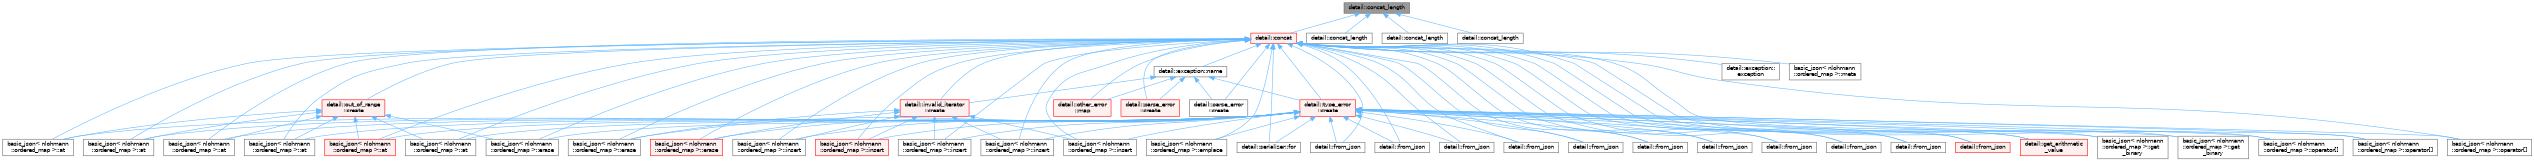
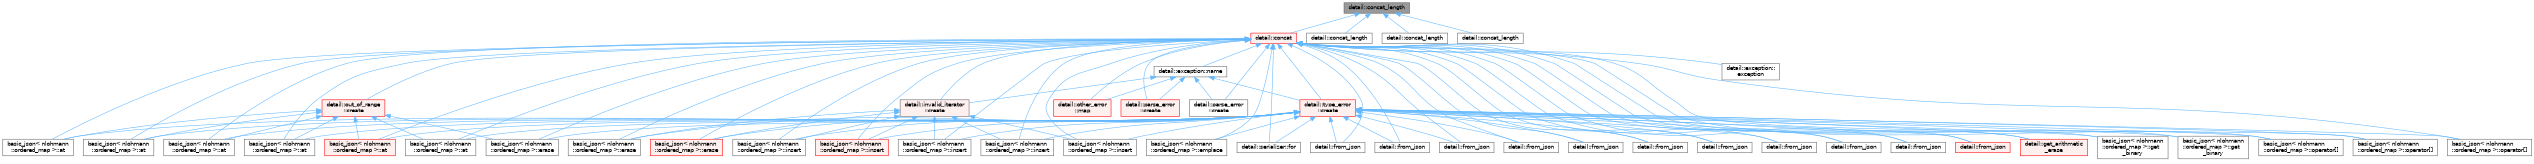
(1825, 72) -> none
(935, 108) -> (935, 108)
(2054, 147) -> (2054, 147)
